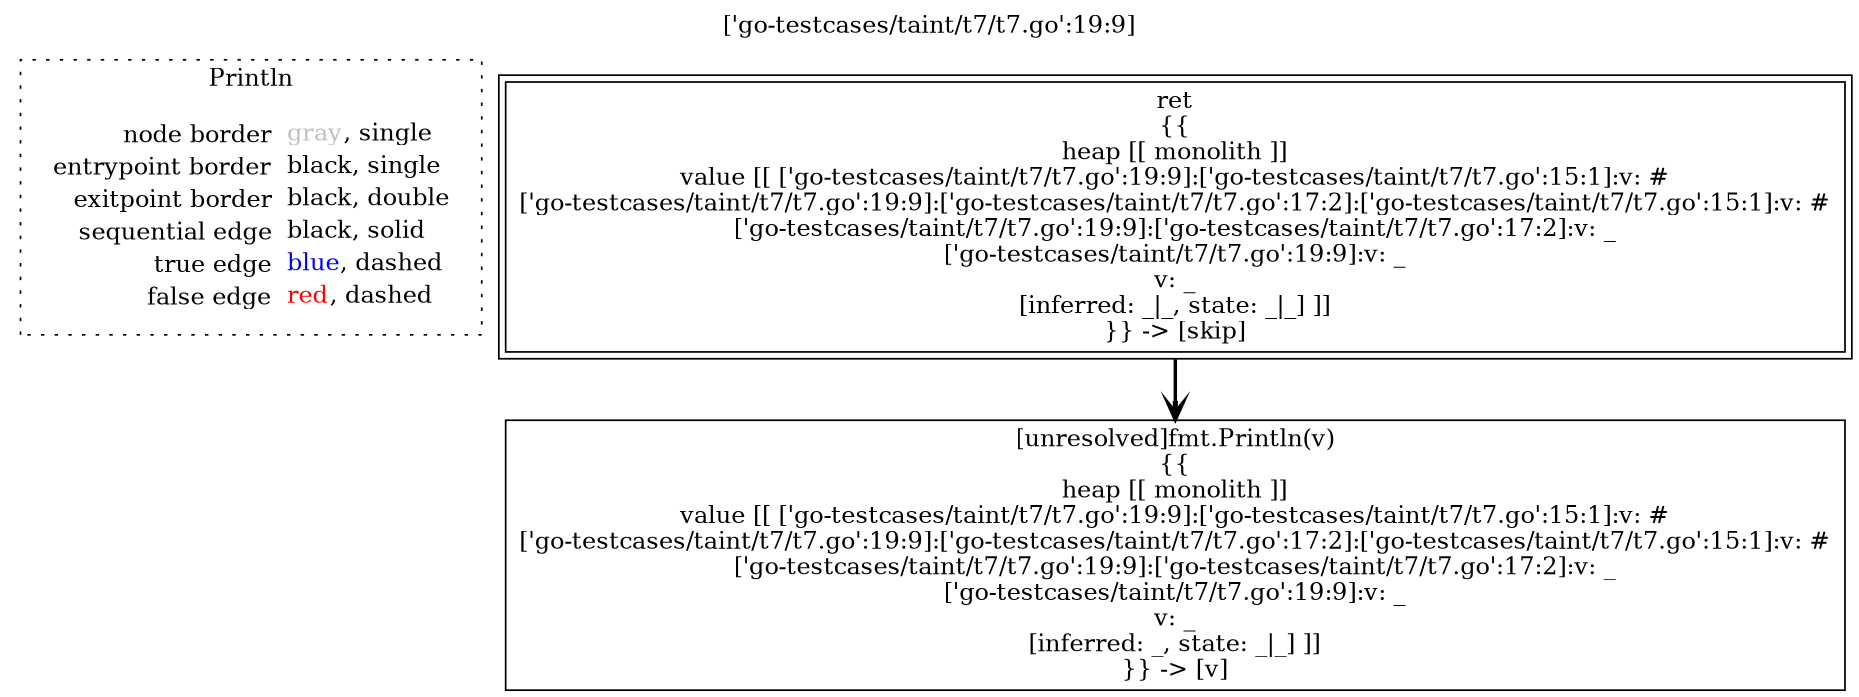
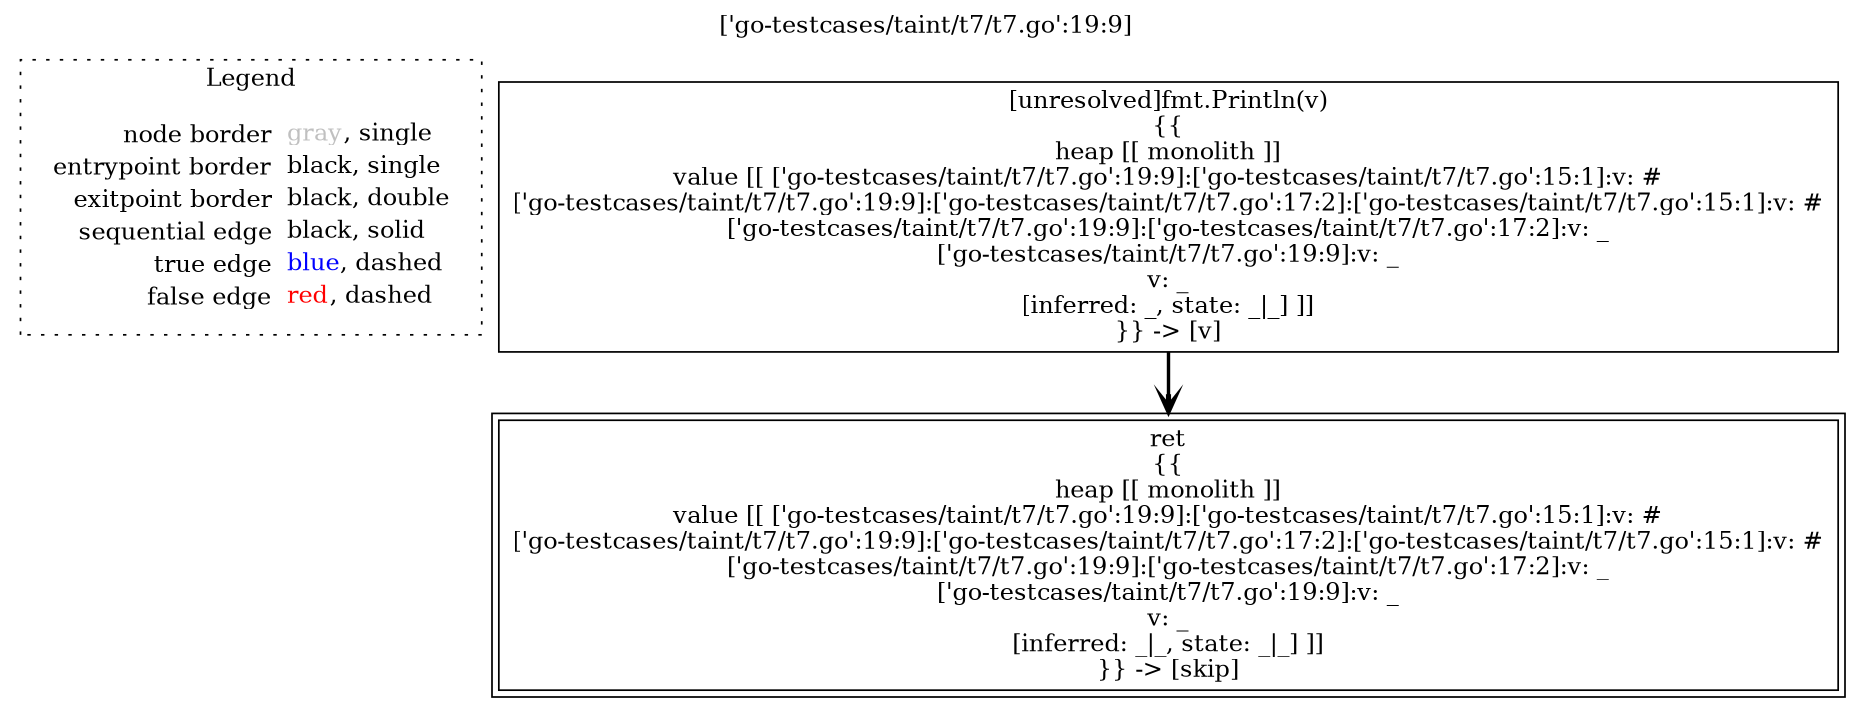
(251, 79) -> (251, 79)
(1175, 381) -> (1168, 374)
